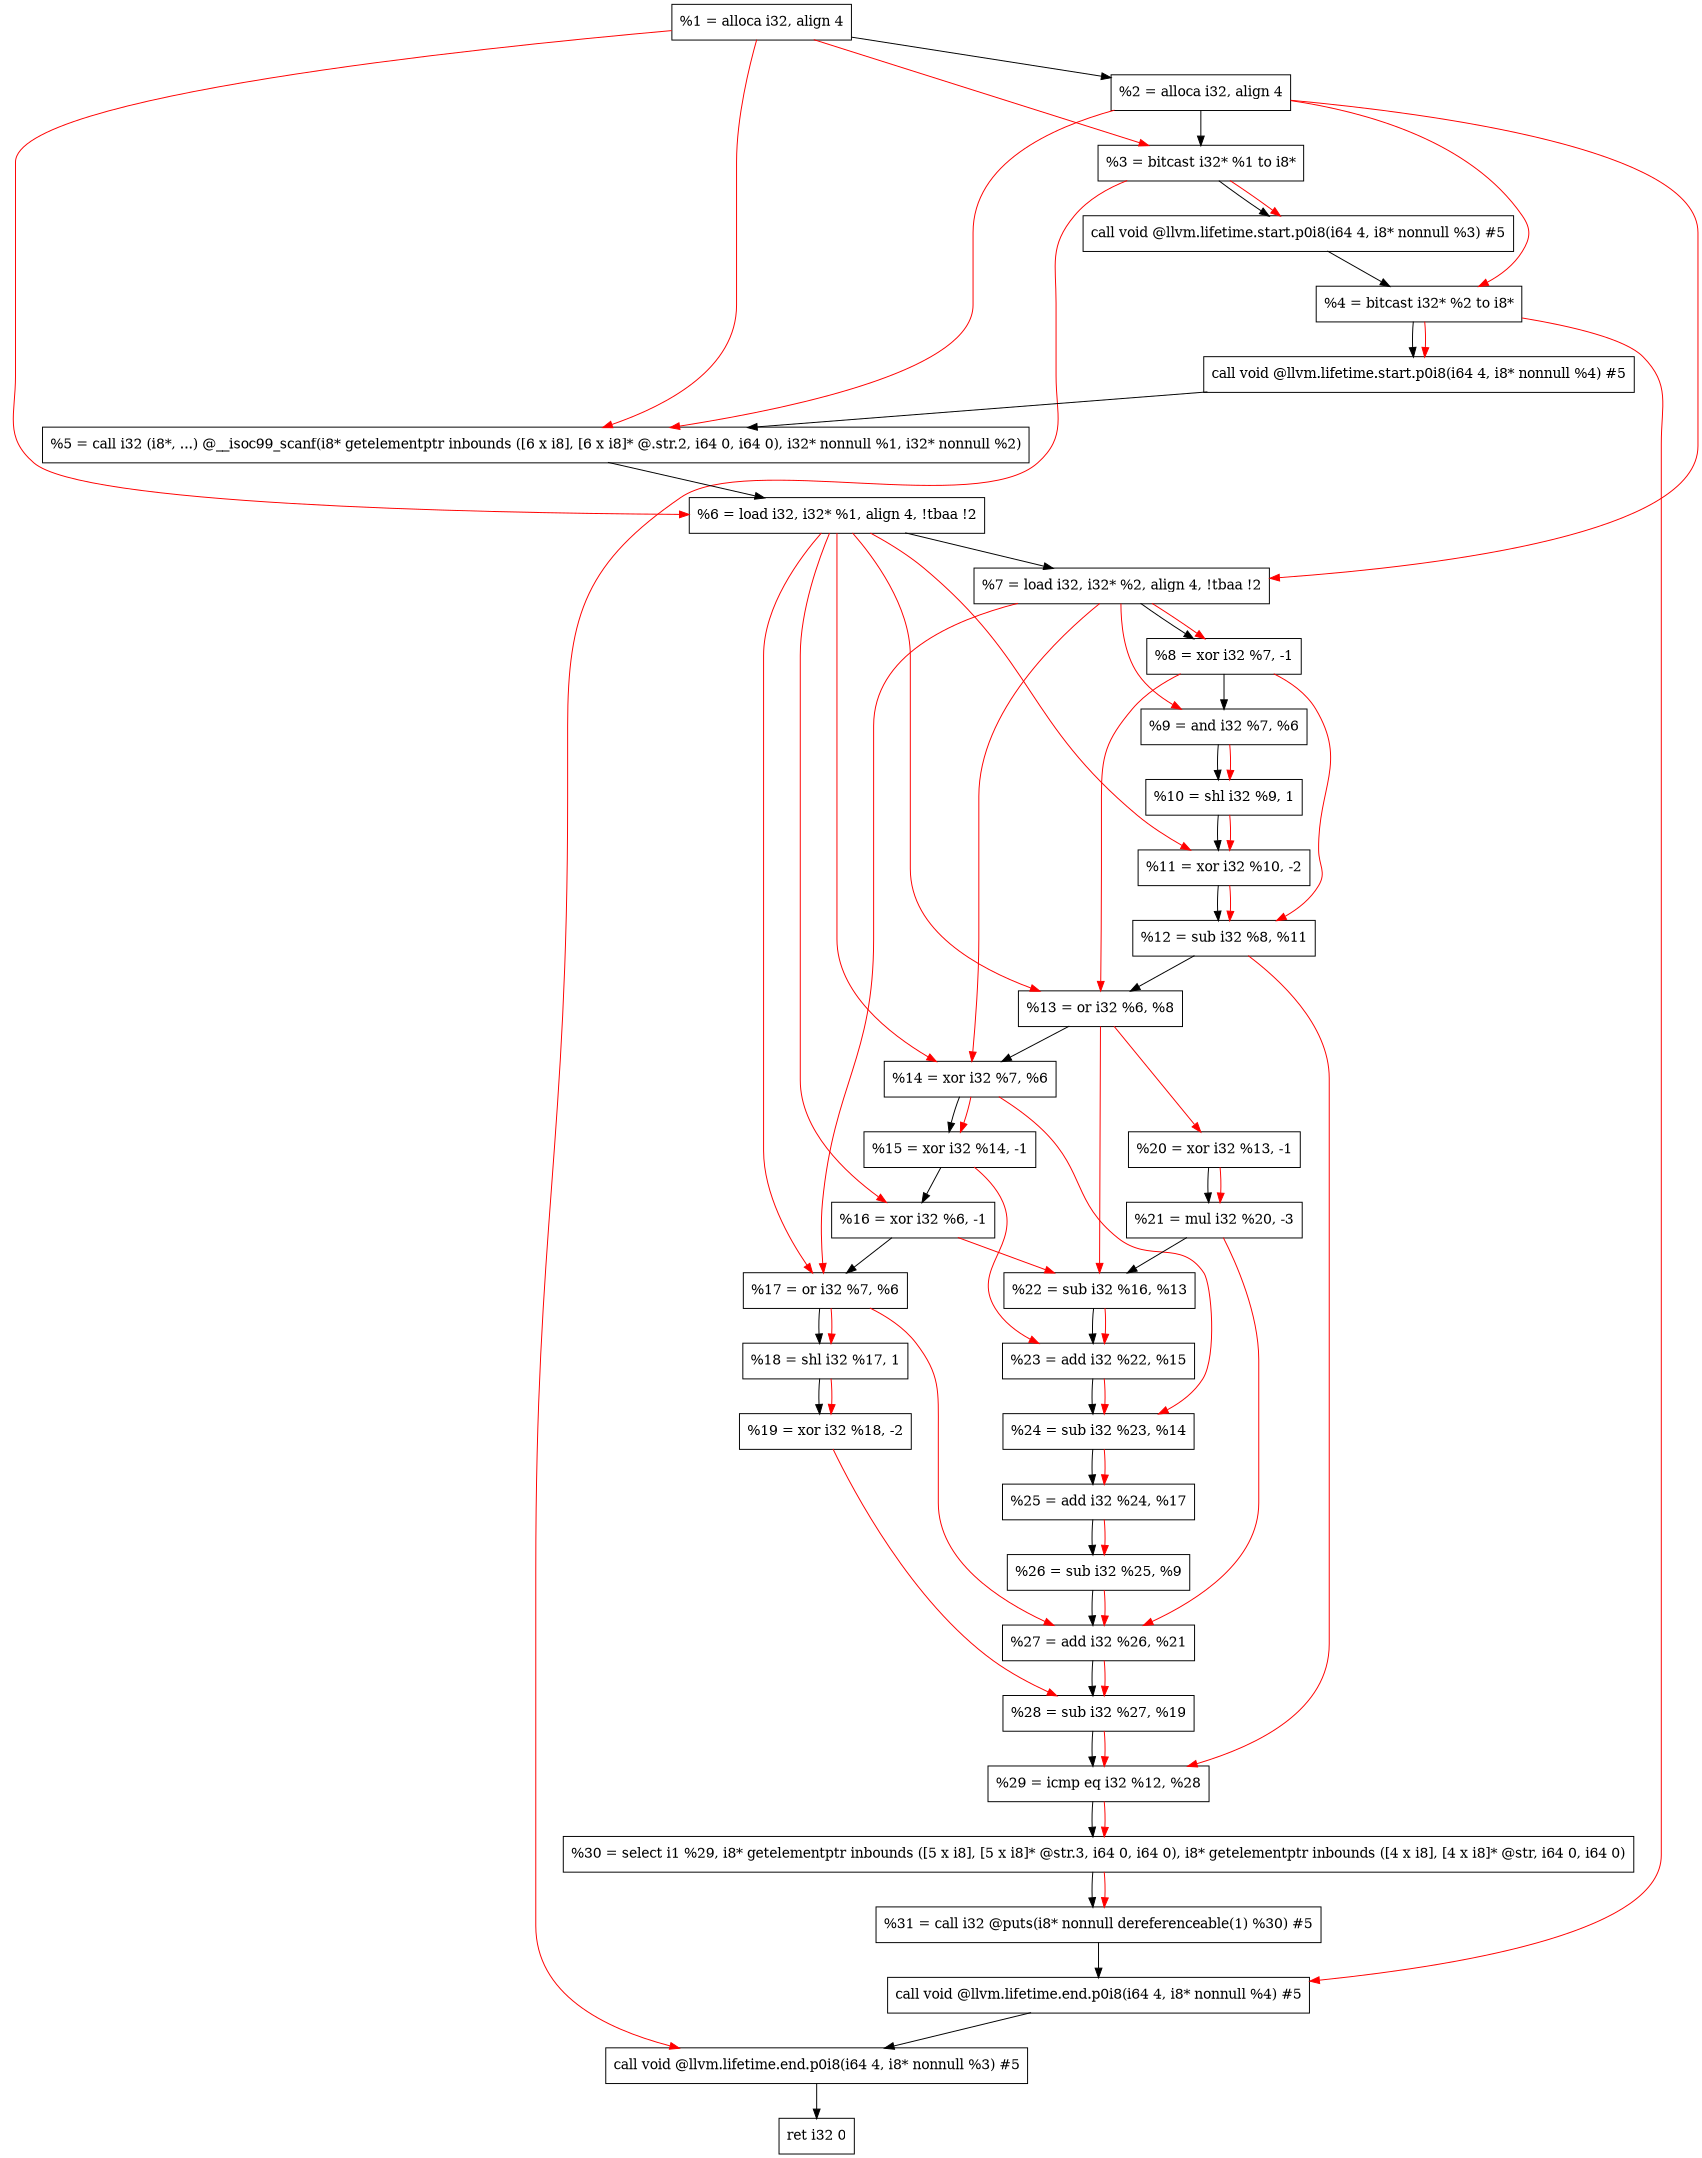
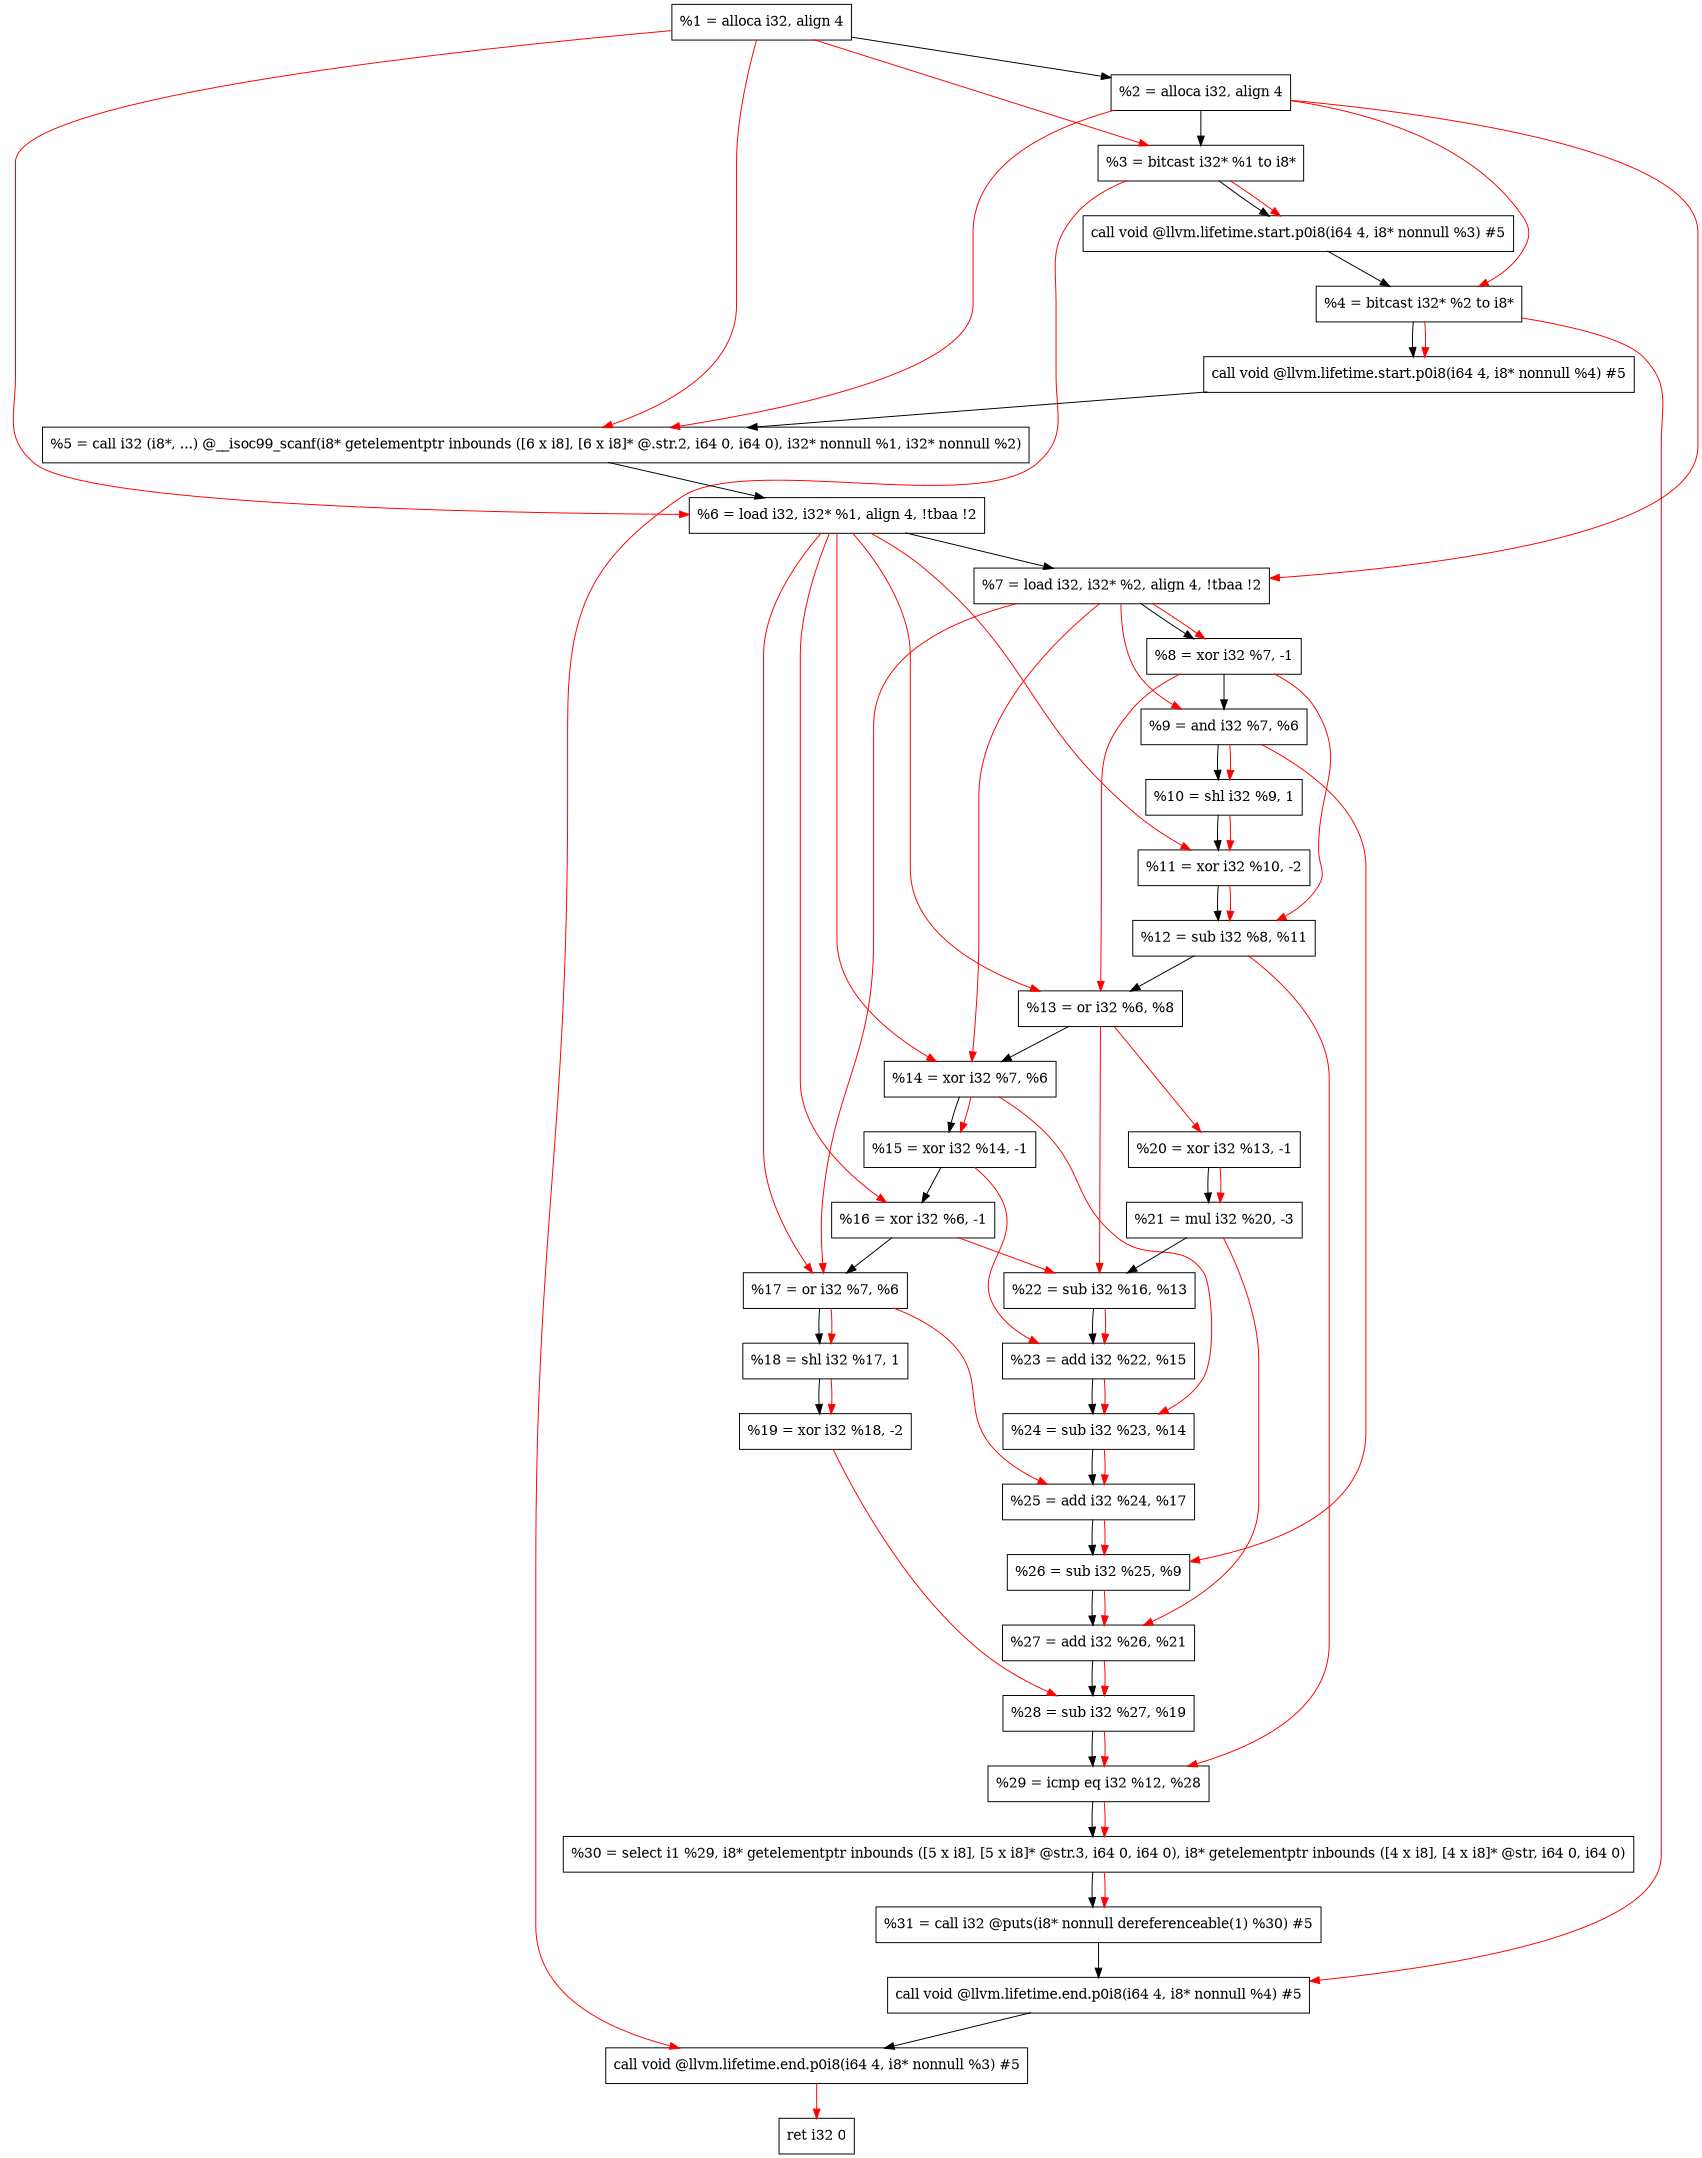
none -> (1366, 1179)
(938, 1475) -> (973, 1389)
(817, 2096) -> (817, 2096)
